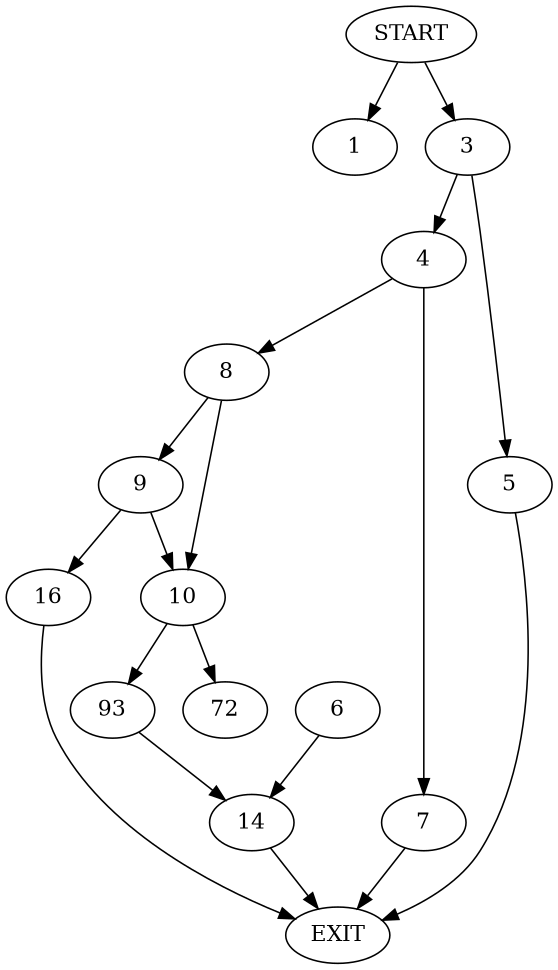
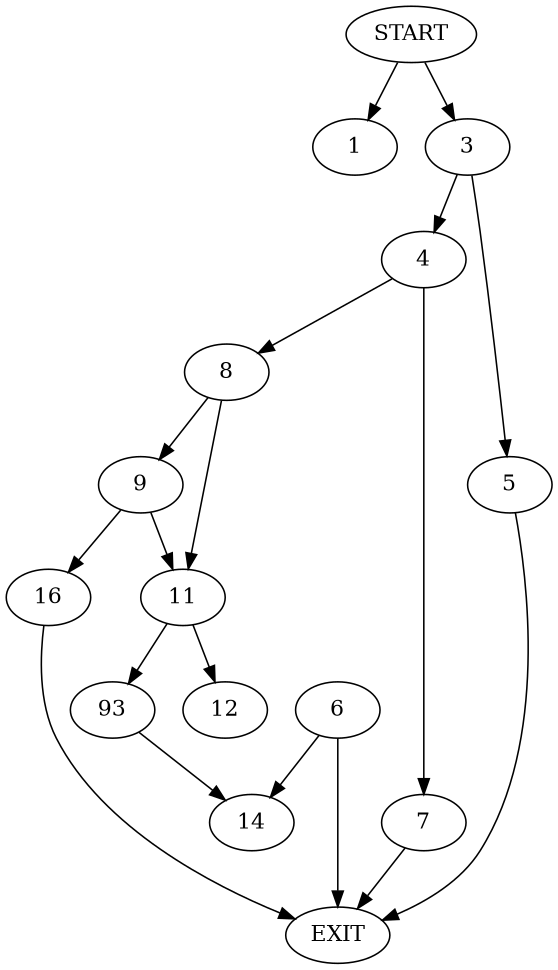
(183, 597) -> (183, 597)
(225, 710) -> (225, 710)
(289, 872) -> (338, 815)
